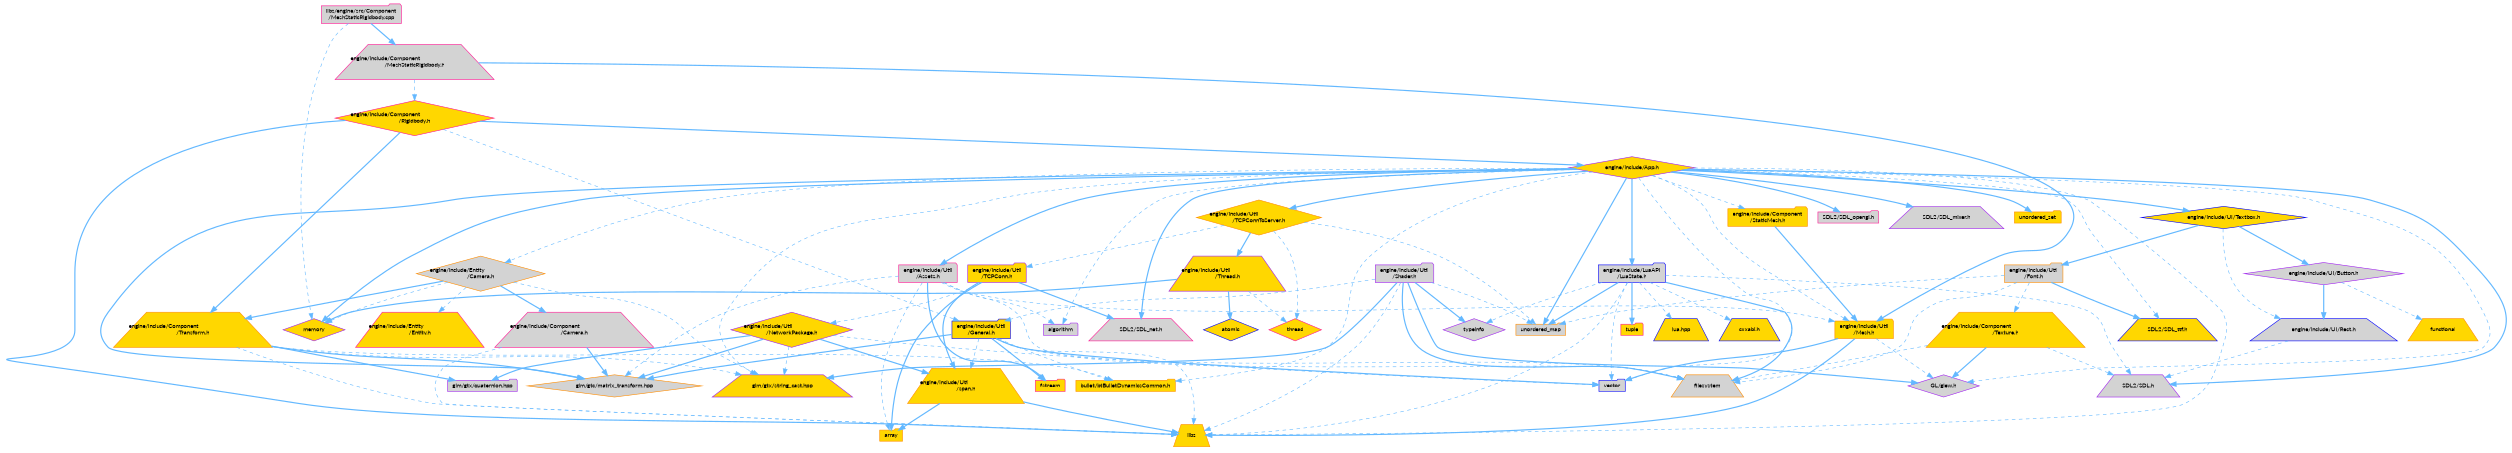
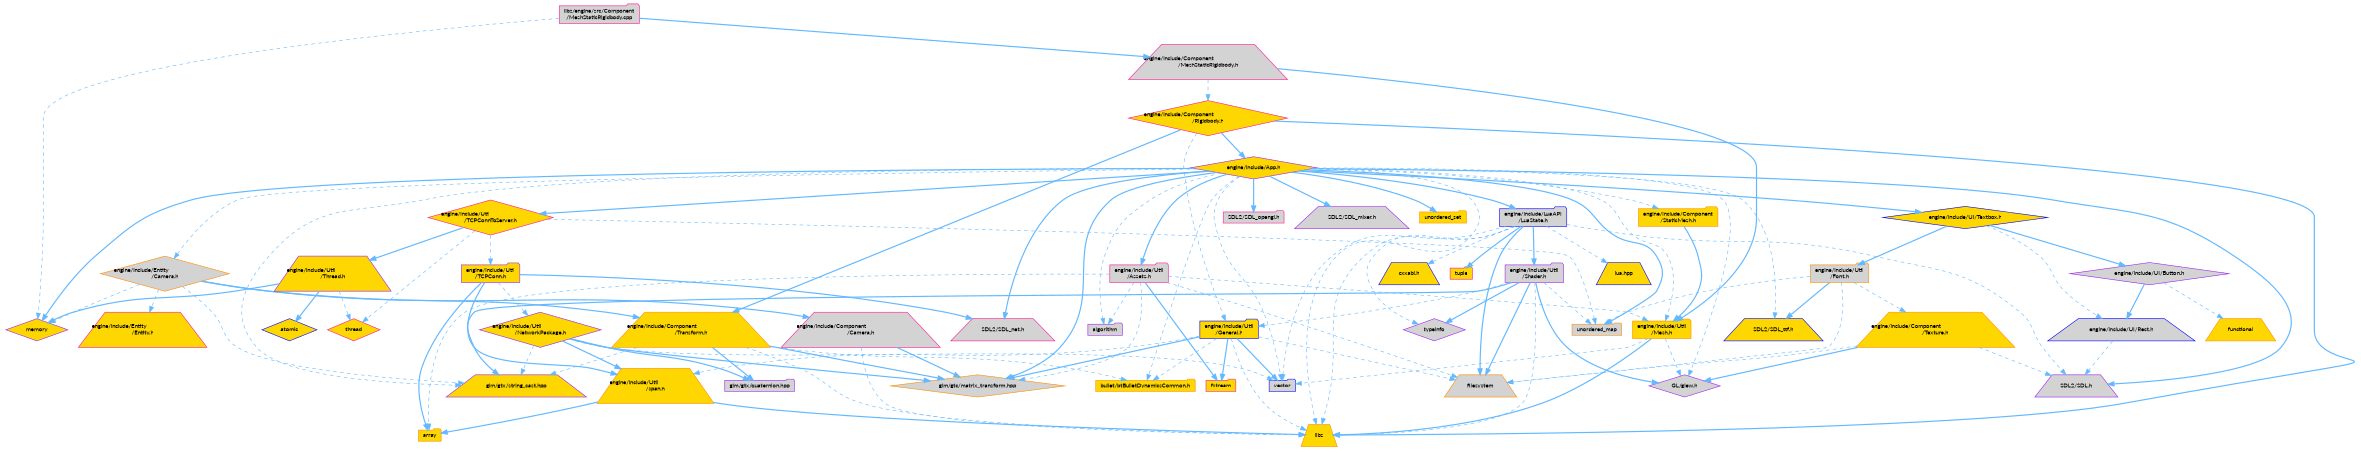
(1259, 218) -> (491, 218)
(1586, 302) -> (1534, 243)
(1734, 358) -> (1476, 364)
